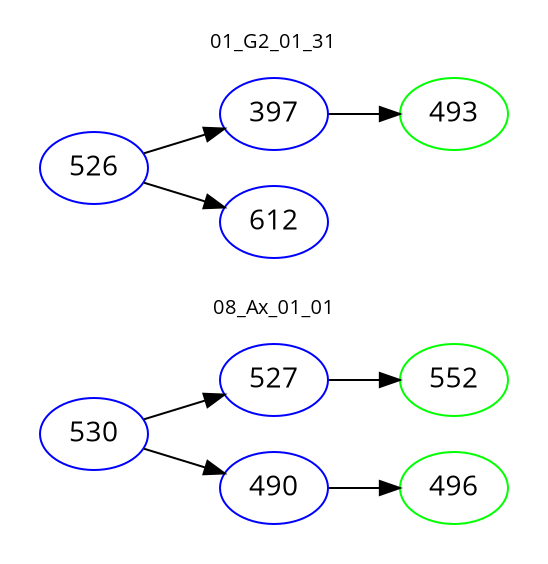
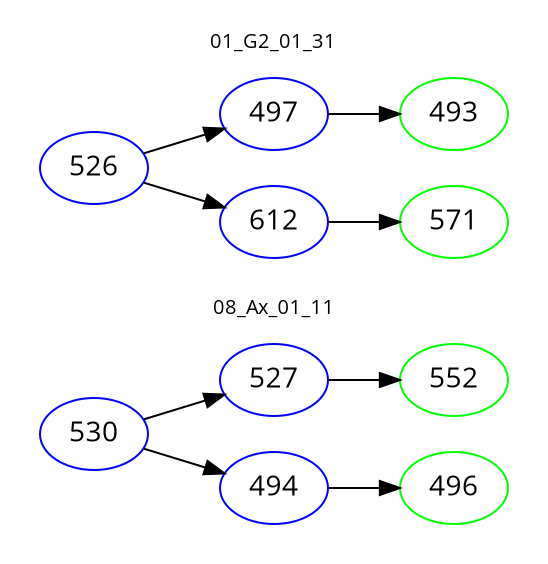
(274, 114) -> (274, 114)
none -> (454, 222)
(274, 309) -> (274, 309)
(274, 488) -> (274, 488)
